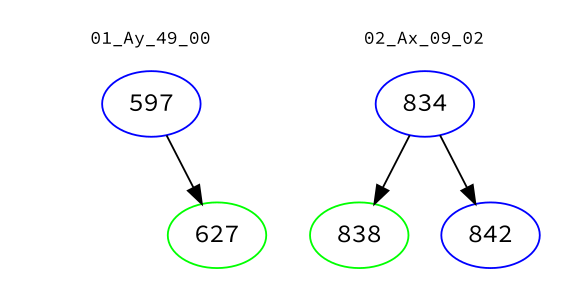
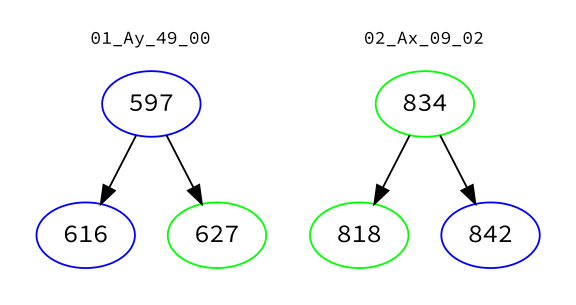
(425, 104) -> (425, 104)
none -> (86, 235)
(359, 235) -> (359, 235)
